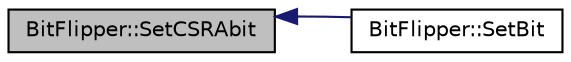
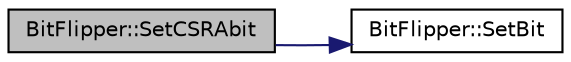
(324, 17) -> (303, 45)
